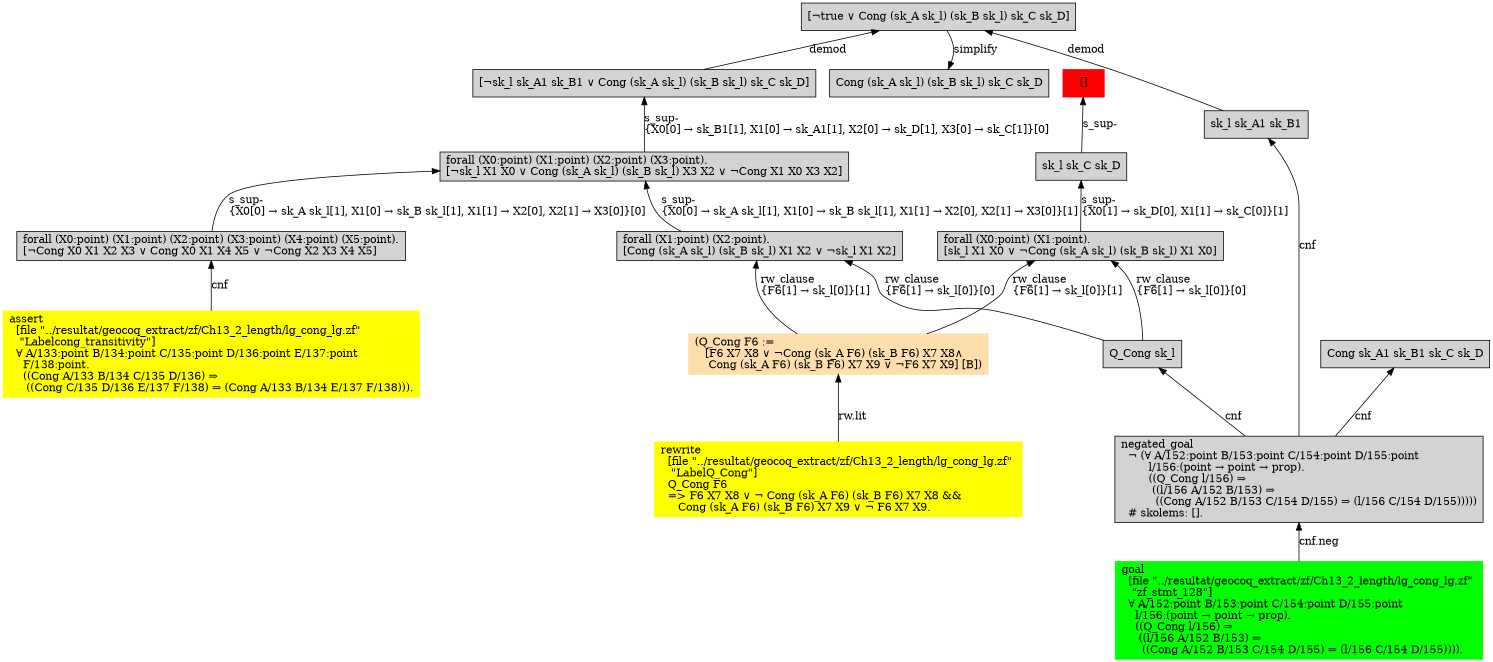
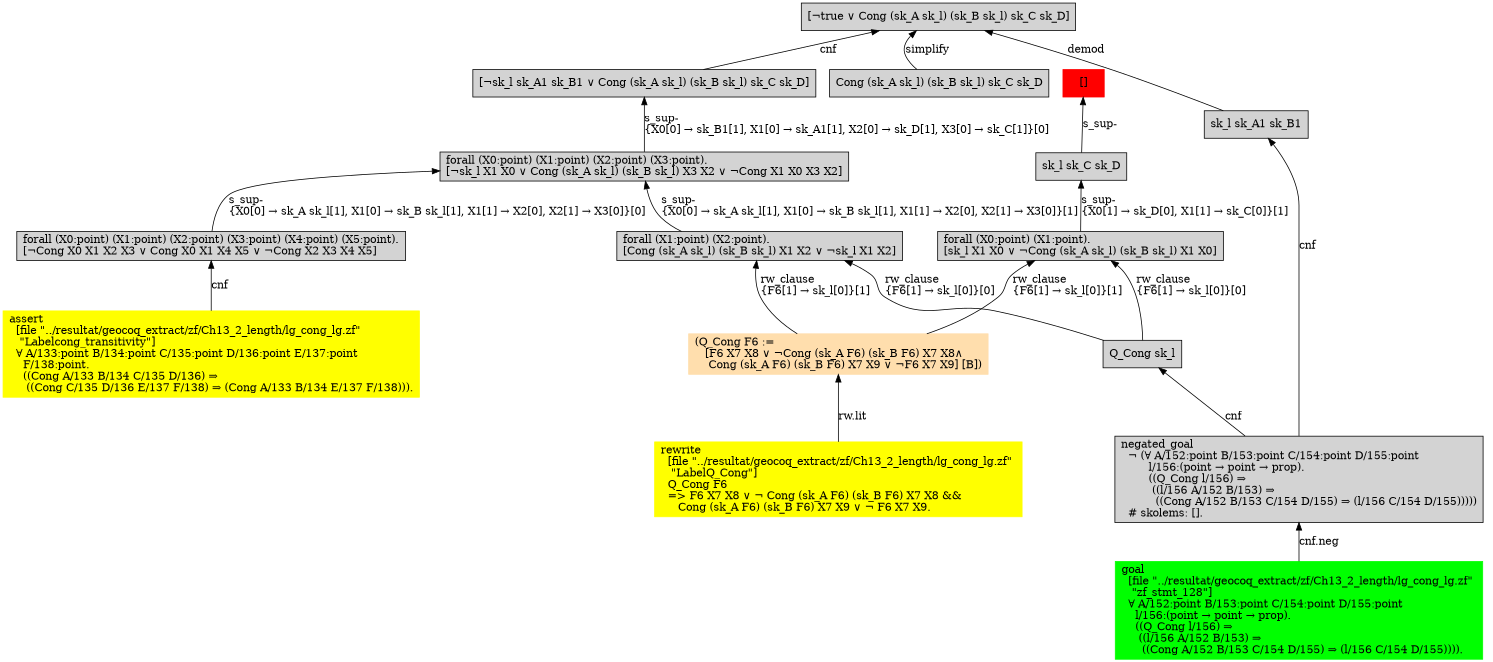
(953, 46) -> (905, 54)
(828, 50) -> (828, 50)
(1405, 354) -> none
